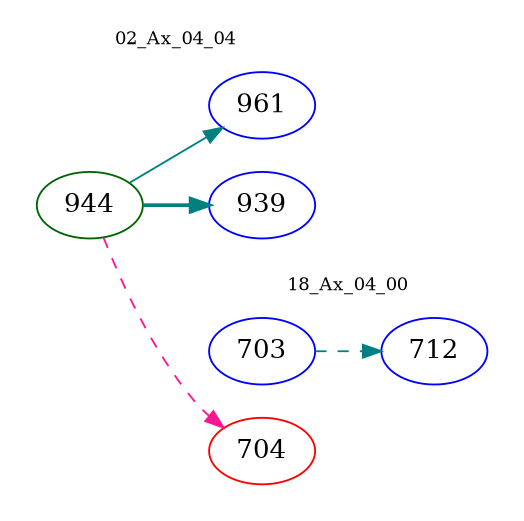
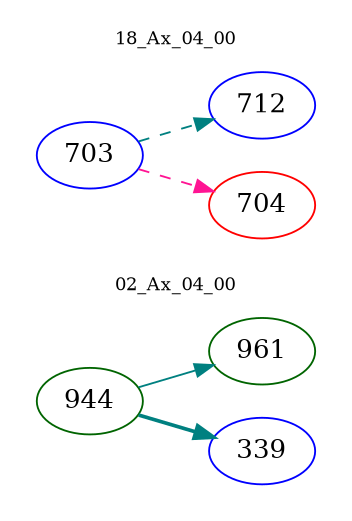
(176, 40) -> (176, 286)
(262, 105) -> (262, 351)
(262, 205) -> (262, 451)
(148, 332) -> (167, 178)
